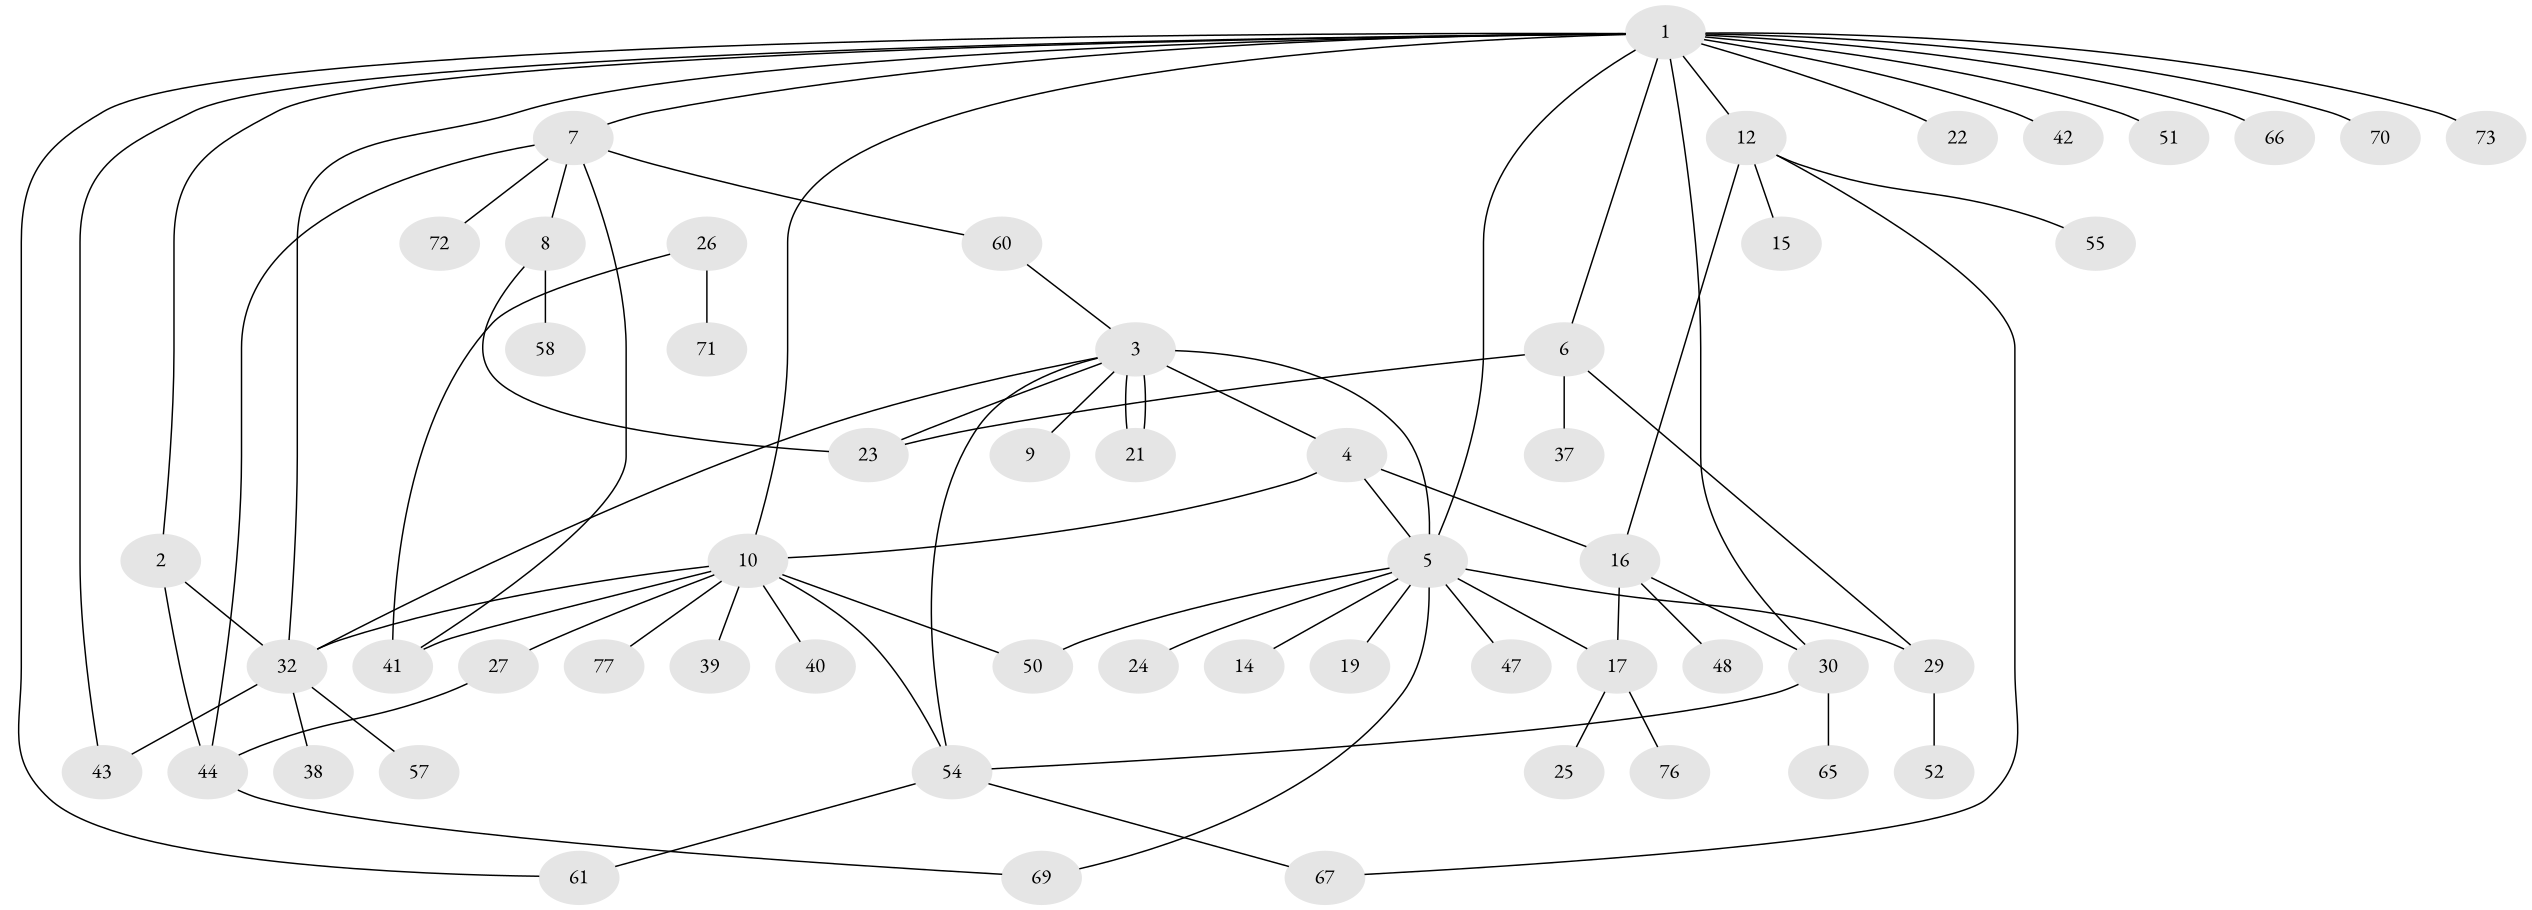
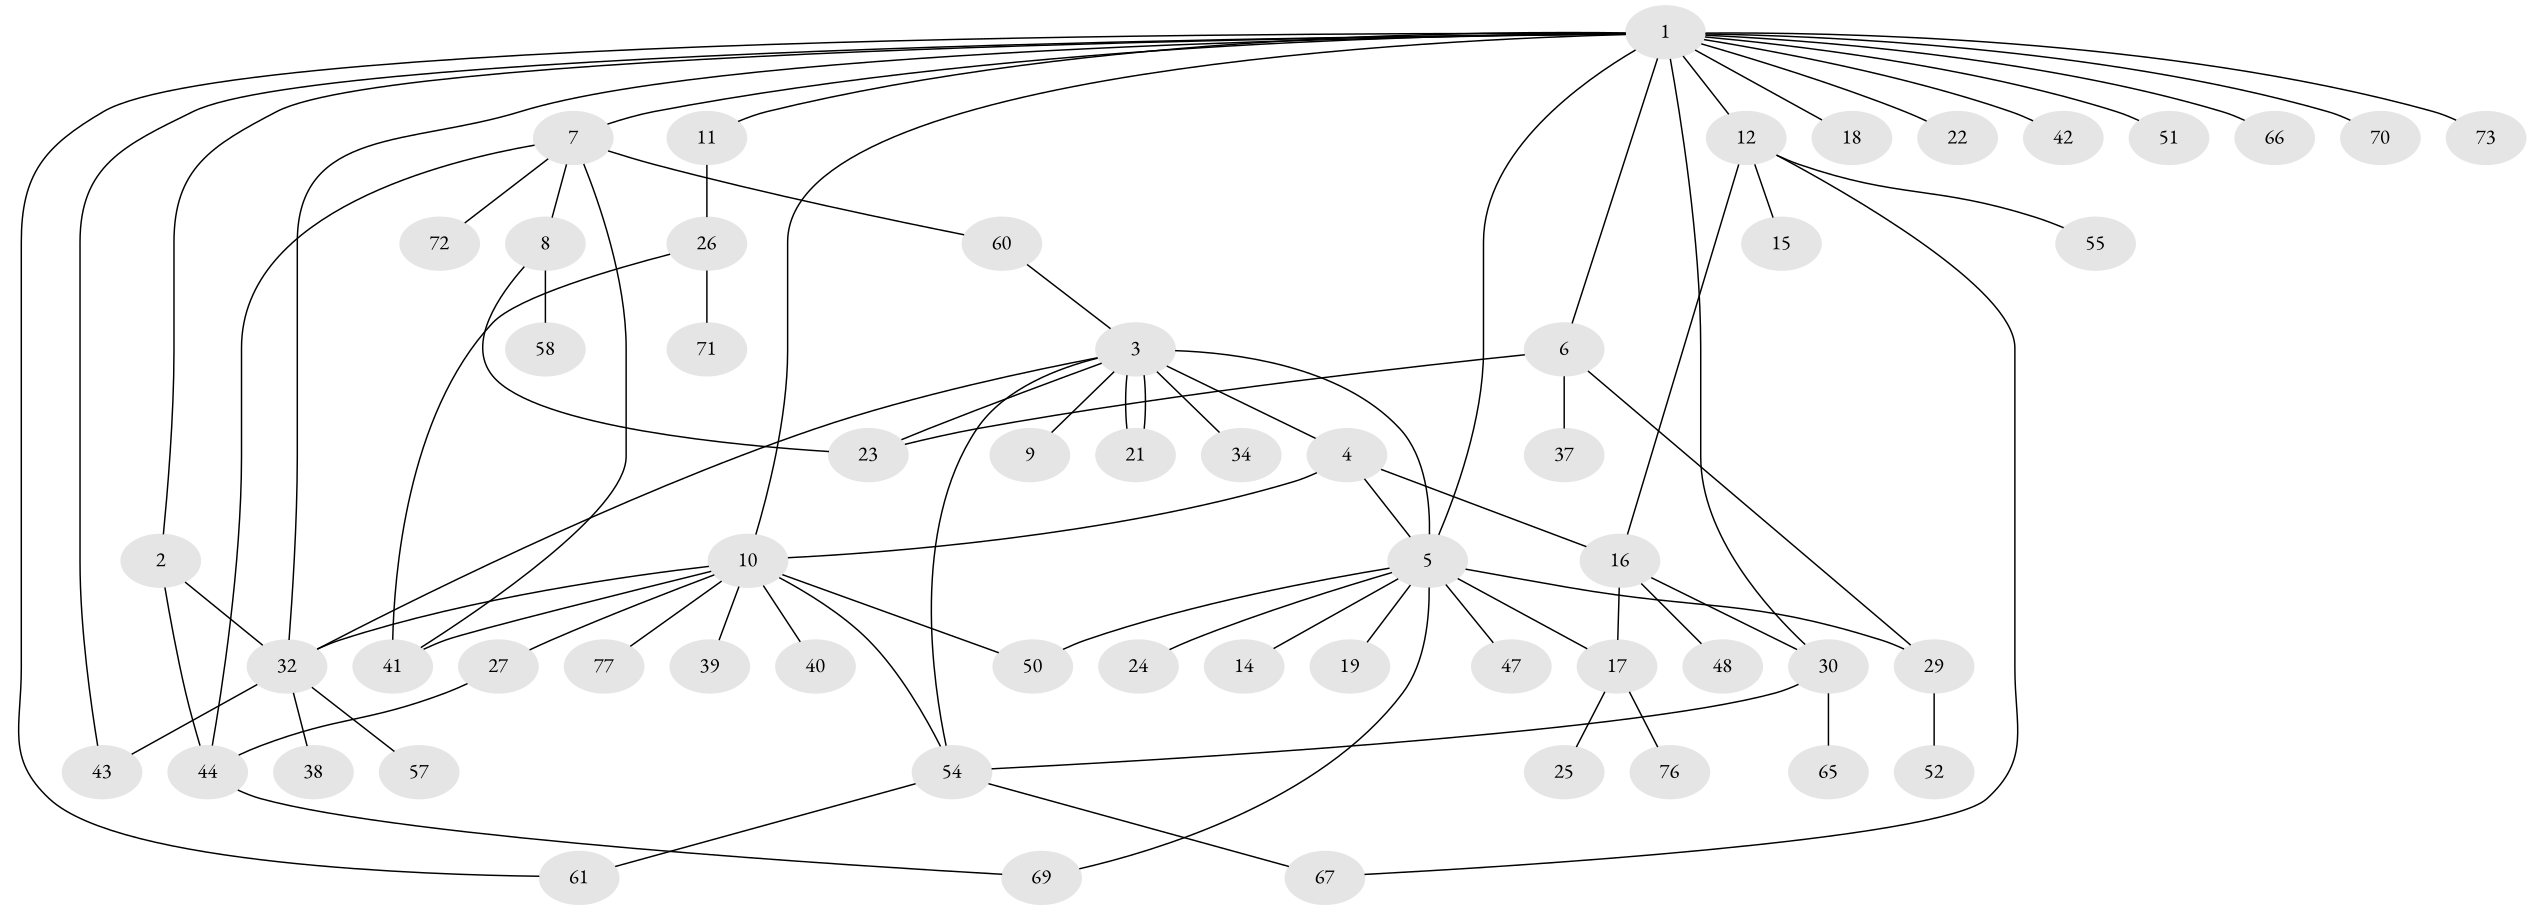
none -> (707, 138)
none -> (1852, 138)
none -> (1241, 455)
